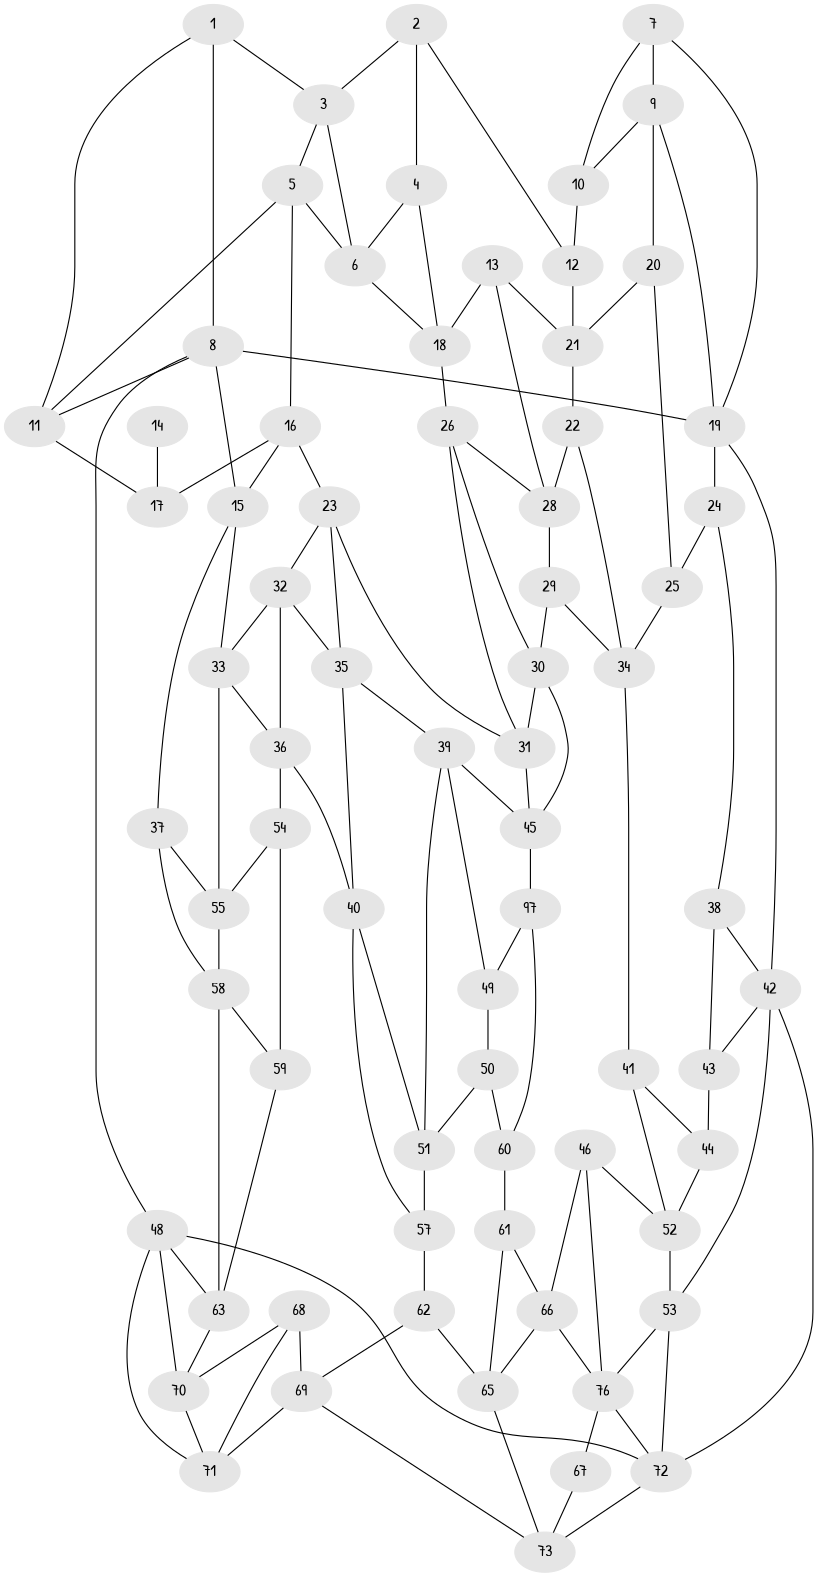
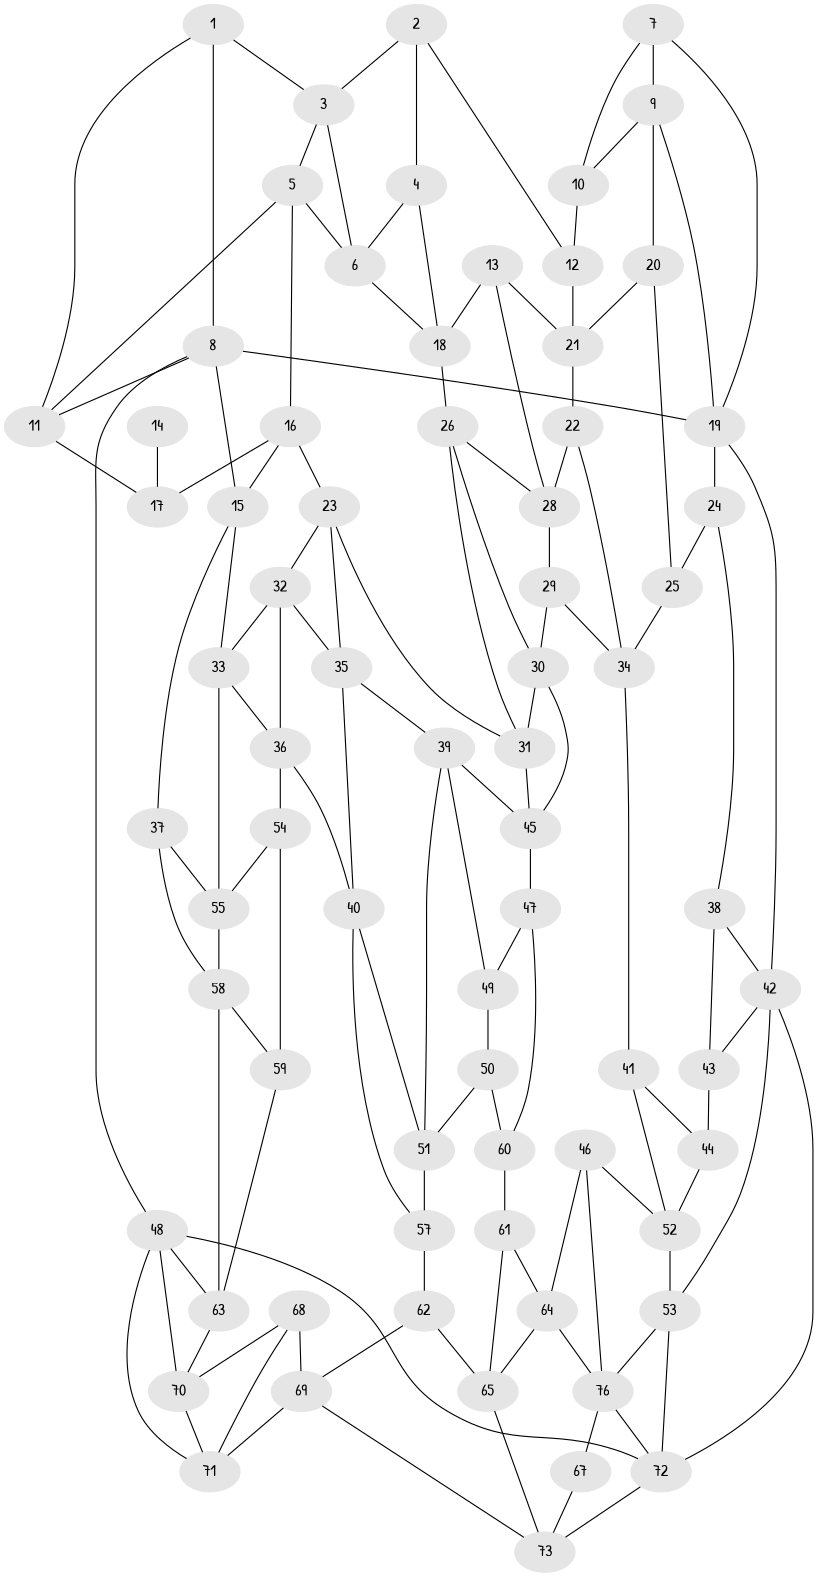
(530, 909) -> (530, 909)
(547, 1311) -> (547, 1311)
